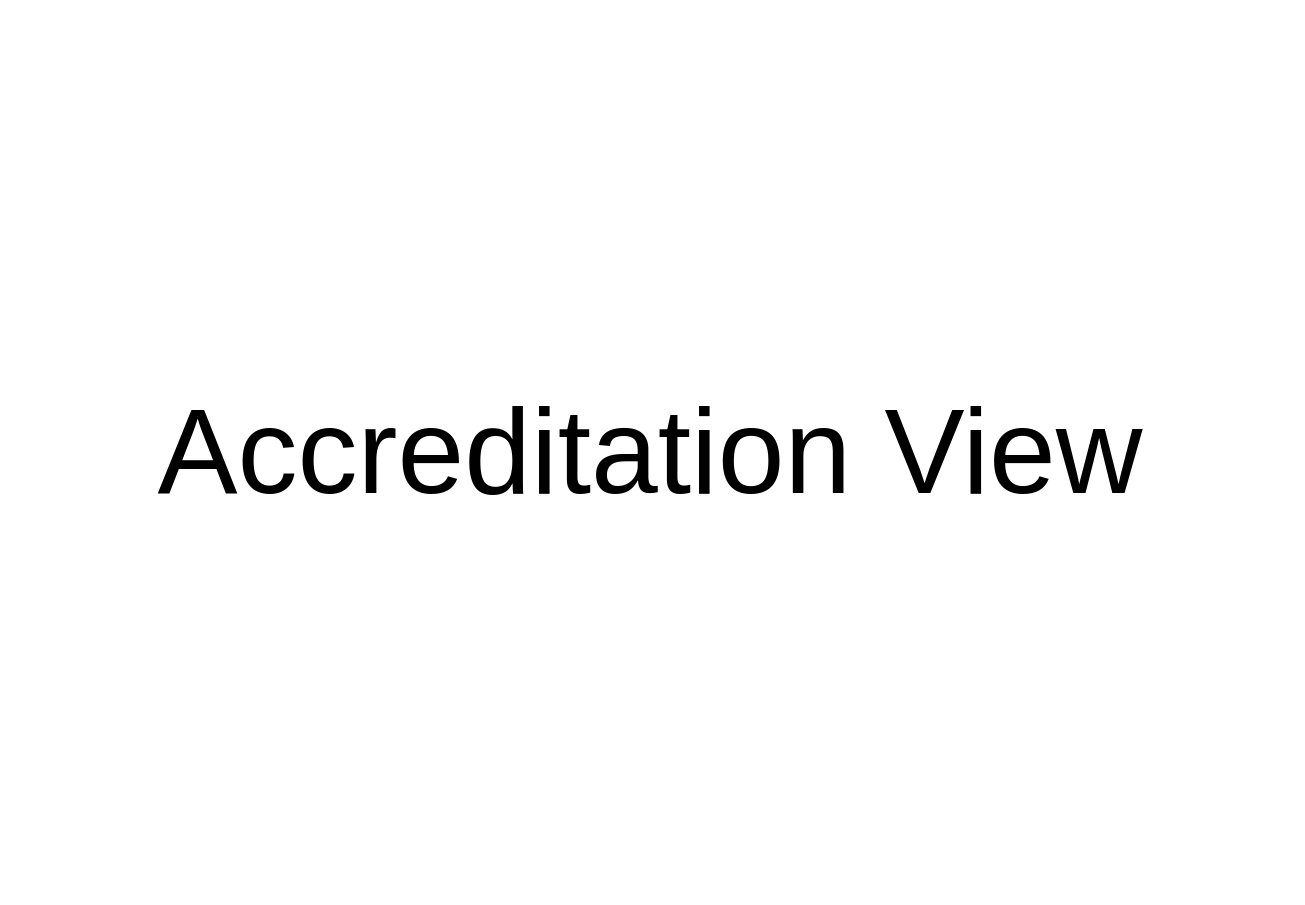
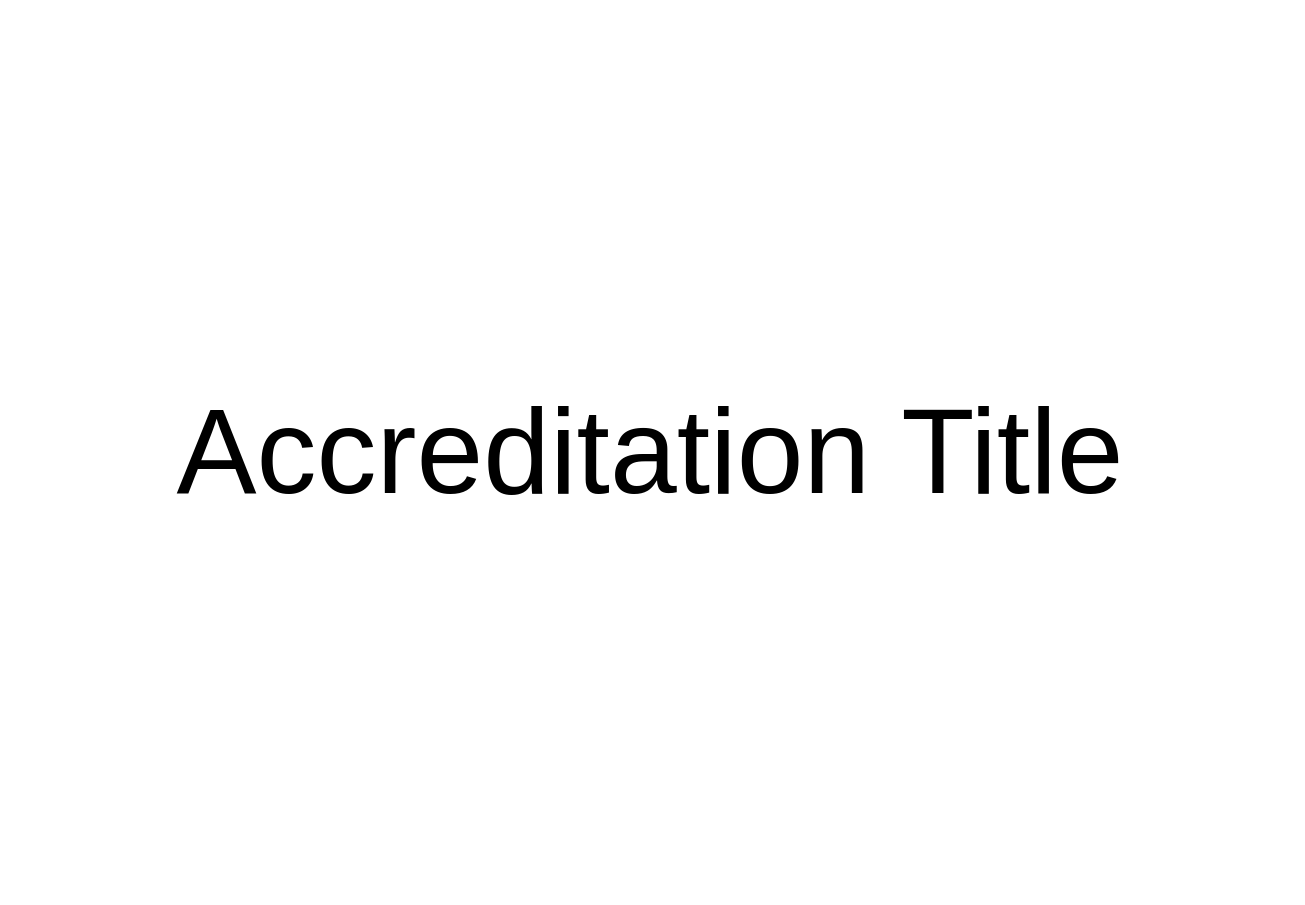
(651, 451) -> (651, 451)
